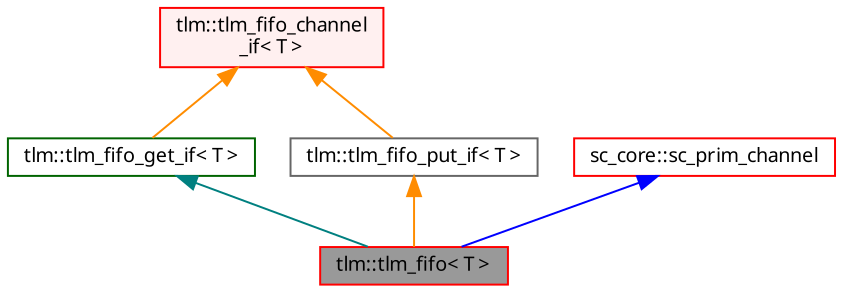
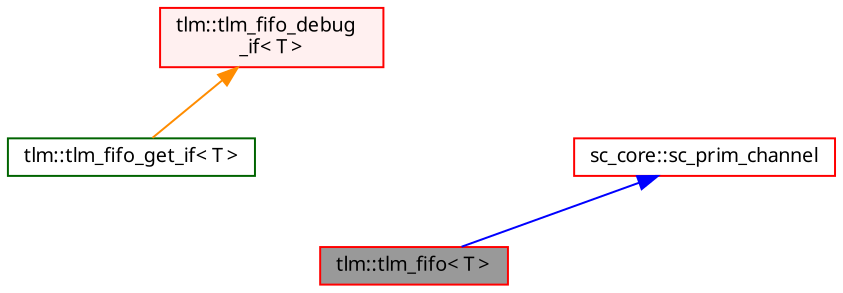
(272, 38) -> (272, 38)
(414, 157) -> none
(282, 215) -> none
